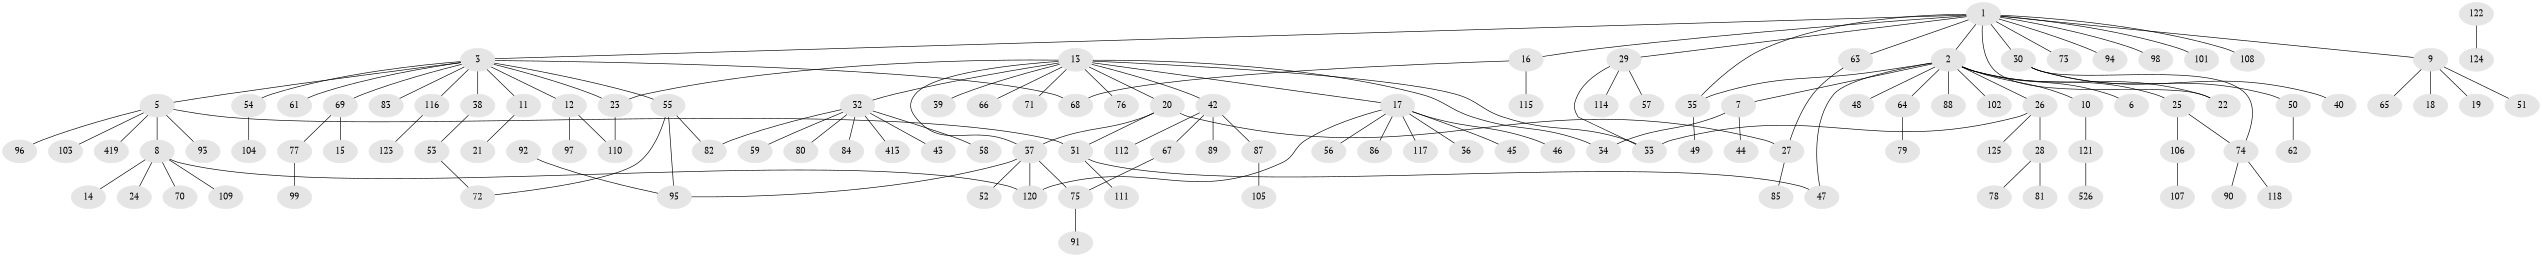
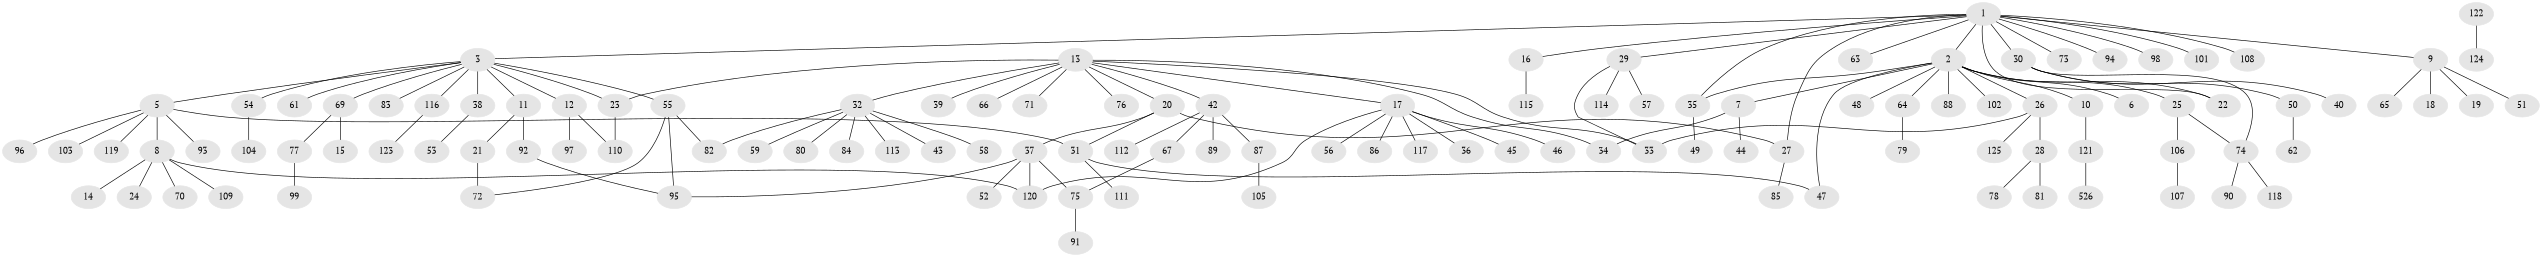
(916, 94) -> none
(1810, 99) -> (1847, 40)
(1076, 106) -> none
none -> (524, 129)
(111, 151) -> (111, 151)
(892, 151) -> (892, 151)
(454, 174) -> (478, 173)
